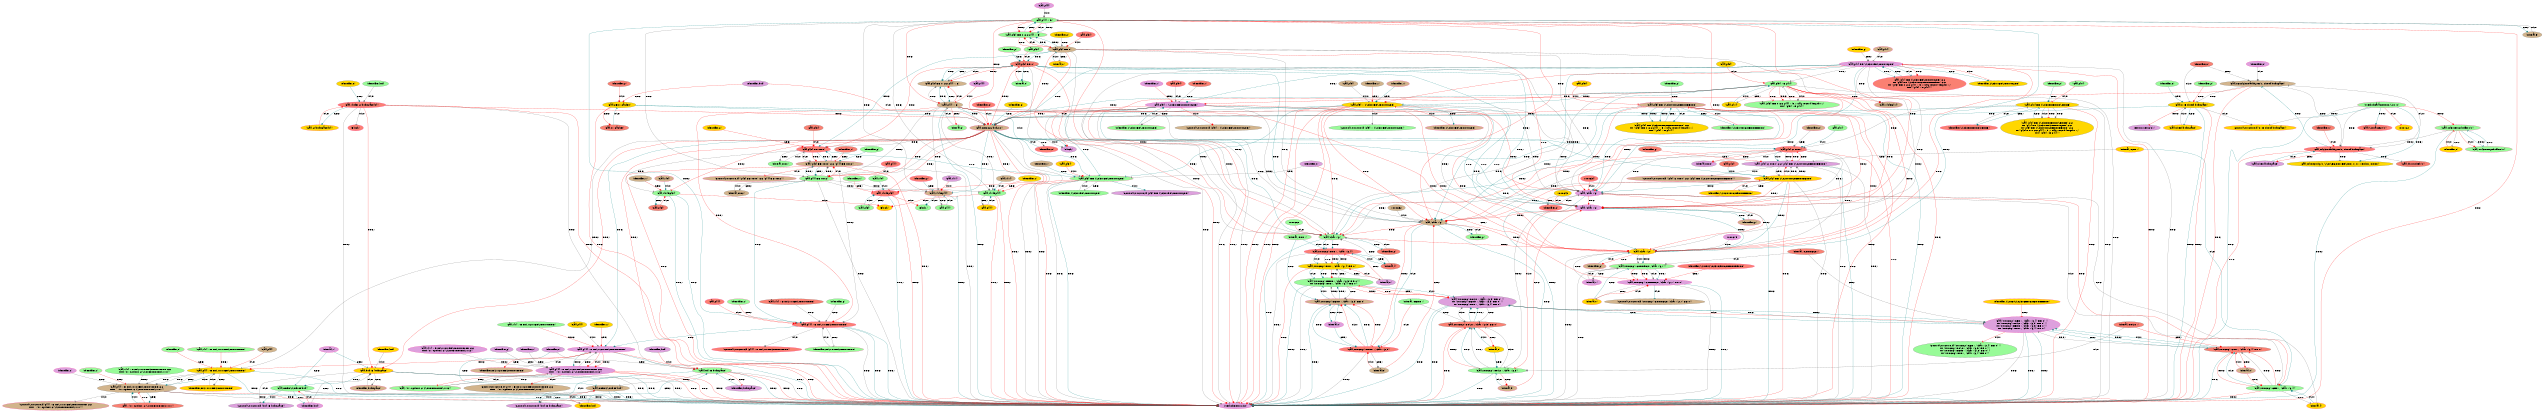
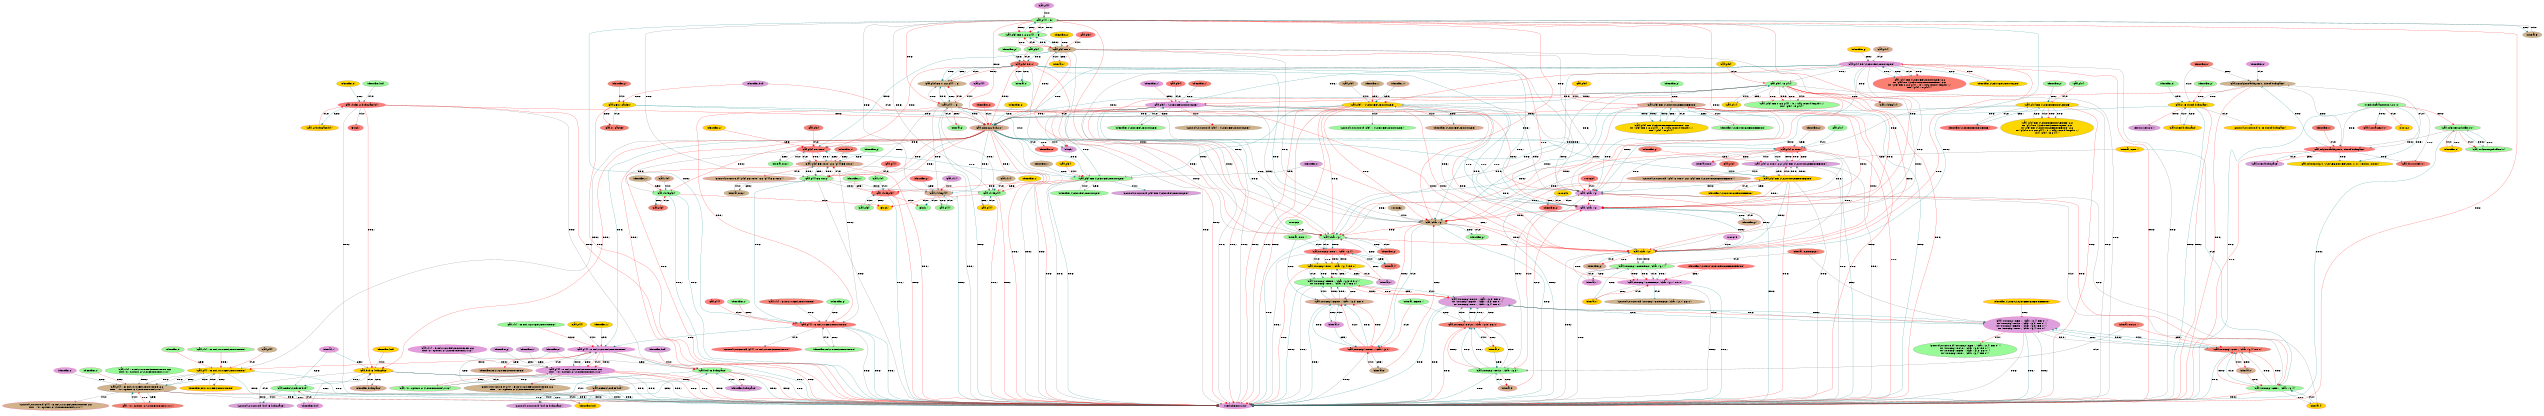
(2309, 117) -> (2430, 125)
